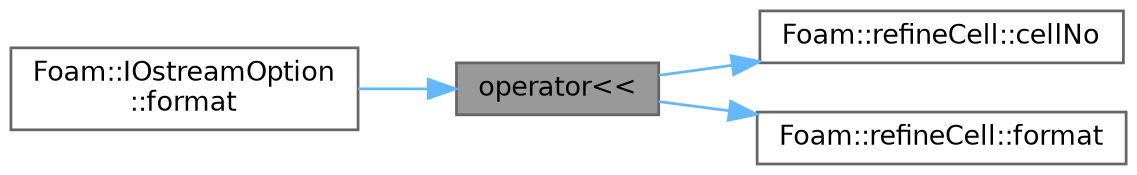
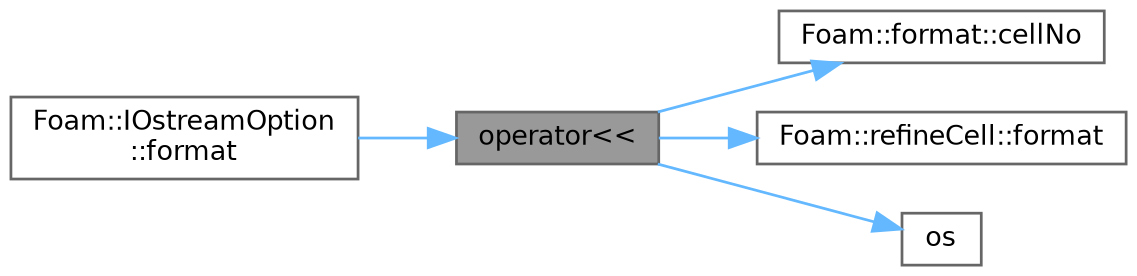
(942, 37) -> (942, 37)
none -> (942, 239)
